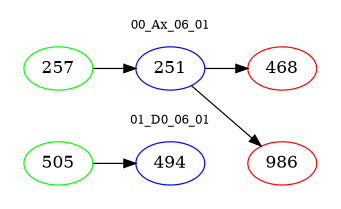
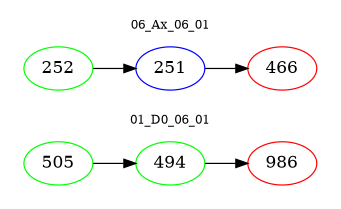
(170, 26) -> (170, 26)
(58, 68) -> (58, 68)
(282, 68) -> (282, 68)
(228, 117) -> (220, 163)
(170, 163) -> (170, 163)
